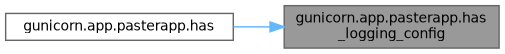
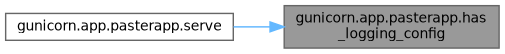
(119, 27) -> (119, 27)
